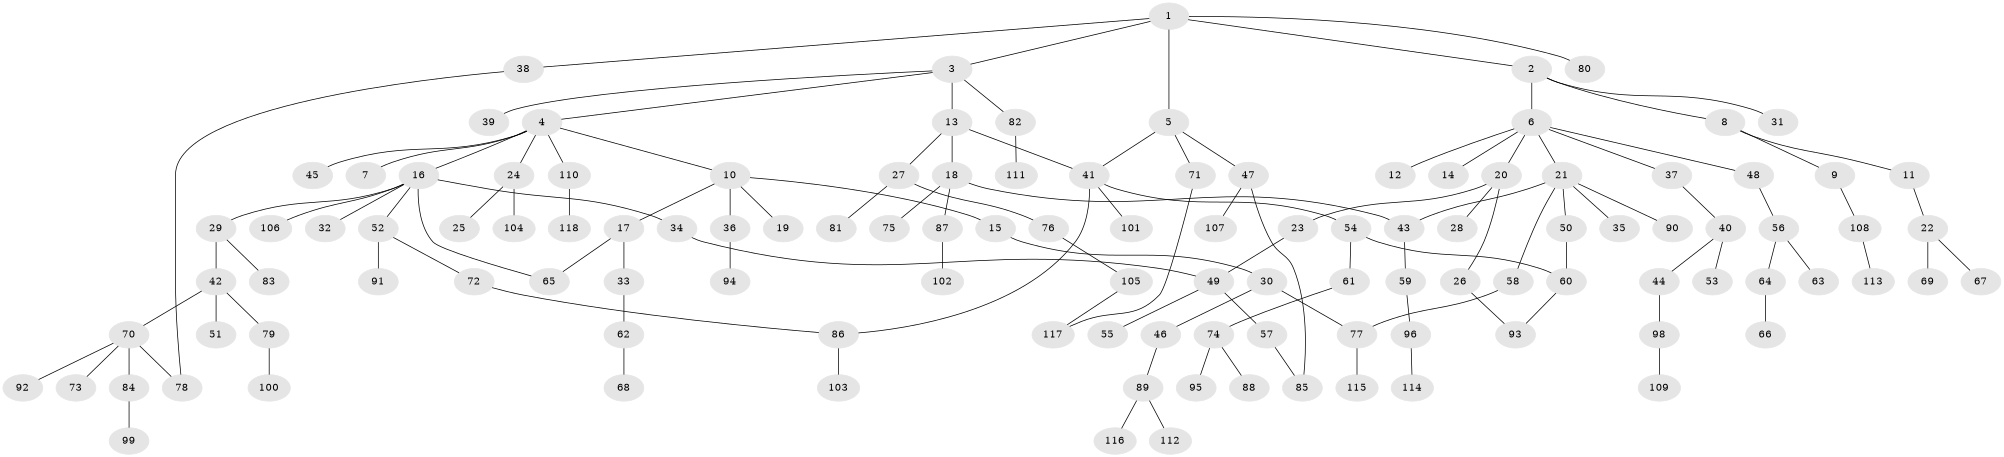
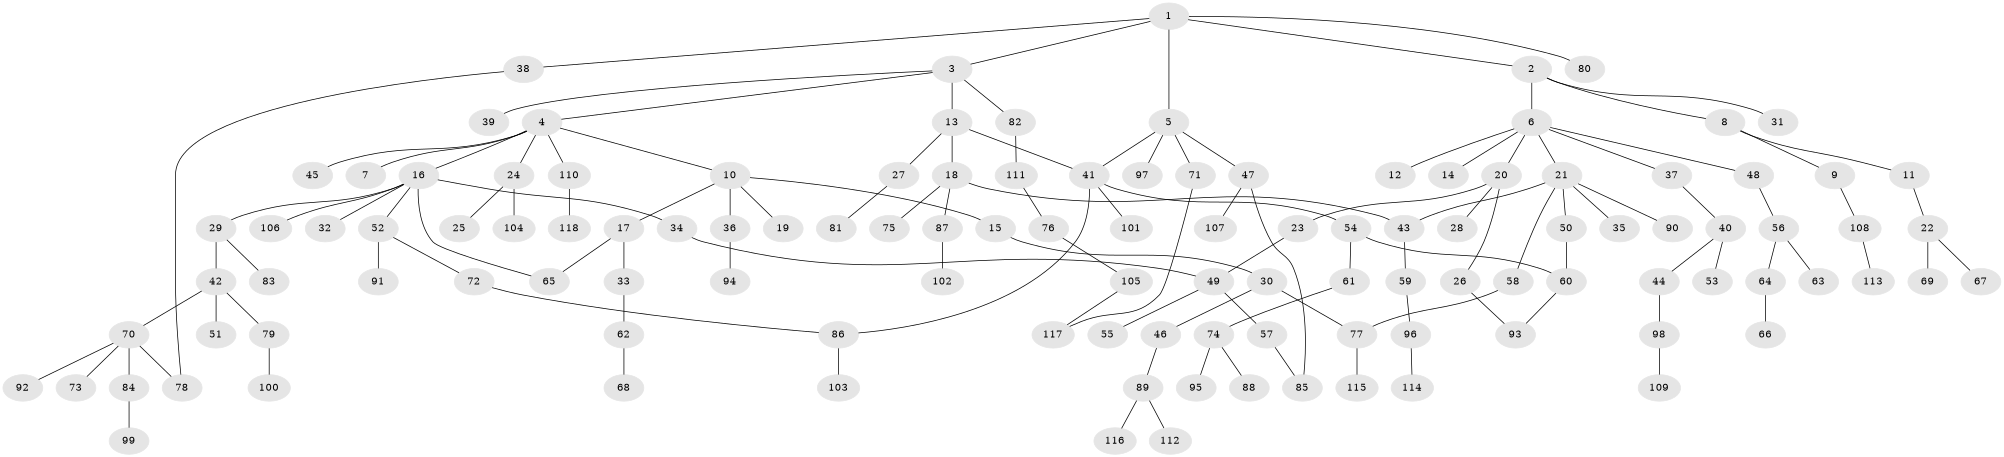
none -> (1142, 176)
(974, 202) -> (1033, 202)
